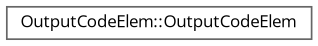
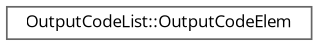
(159, 23) -> (159, 23)
